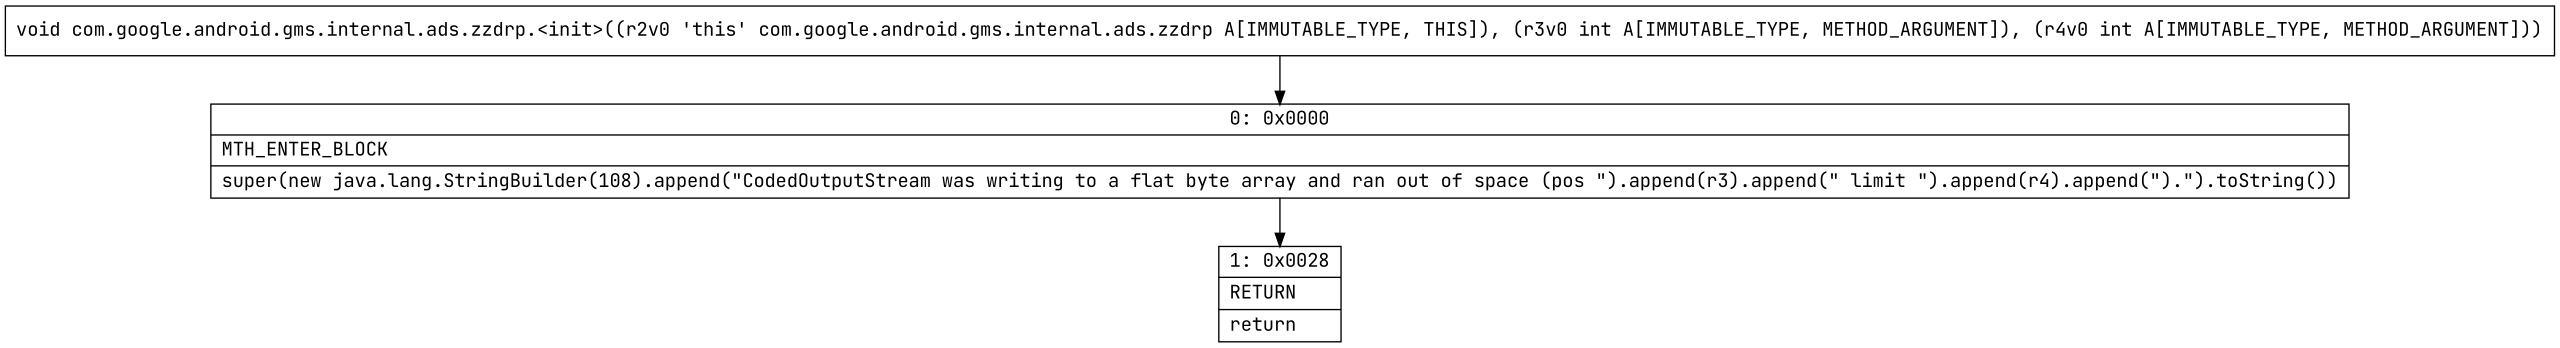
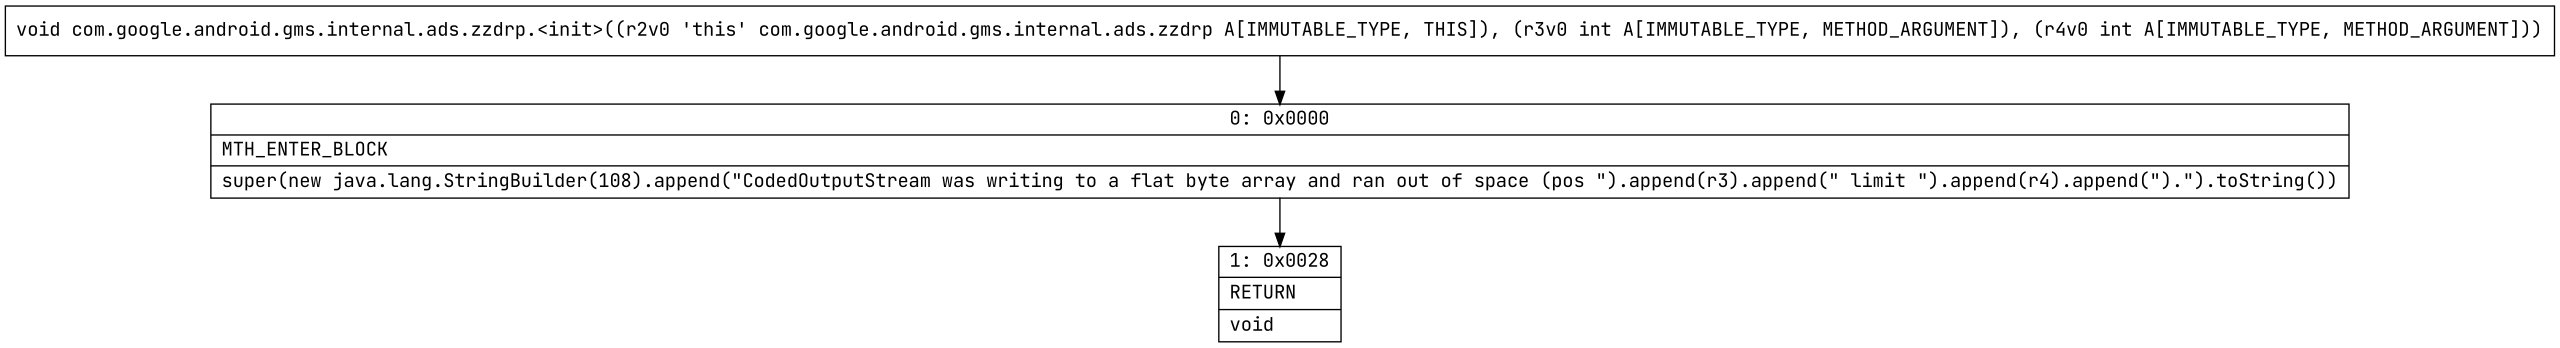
(1263, 325) -> (1252, 325)
